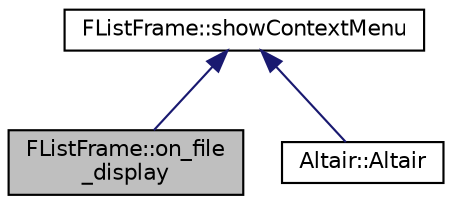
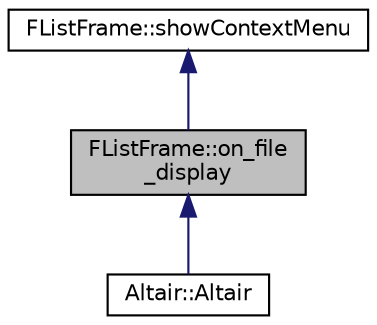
(311, 104) -> (188, 245)
